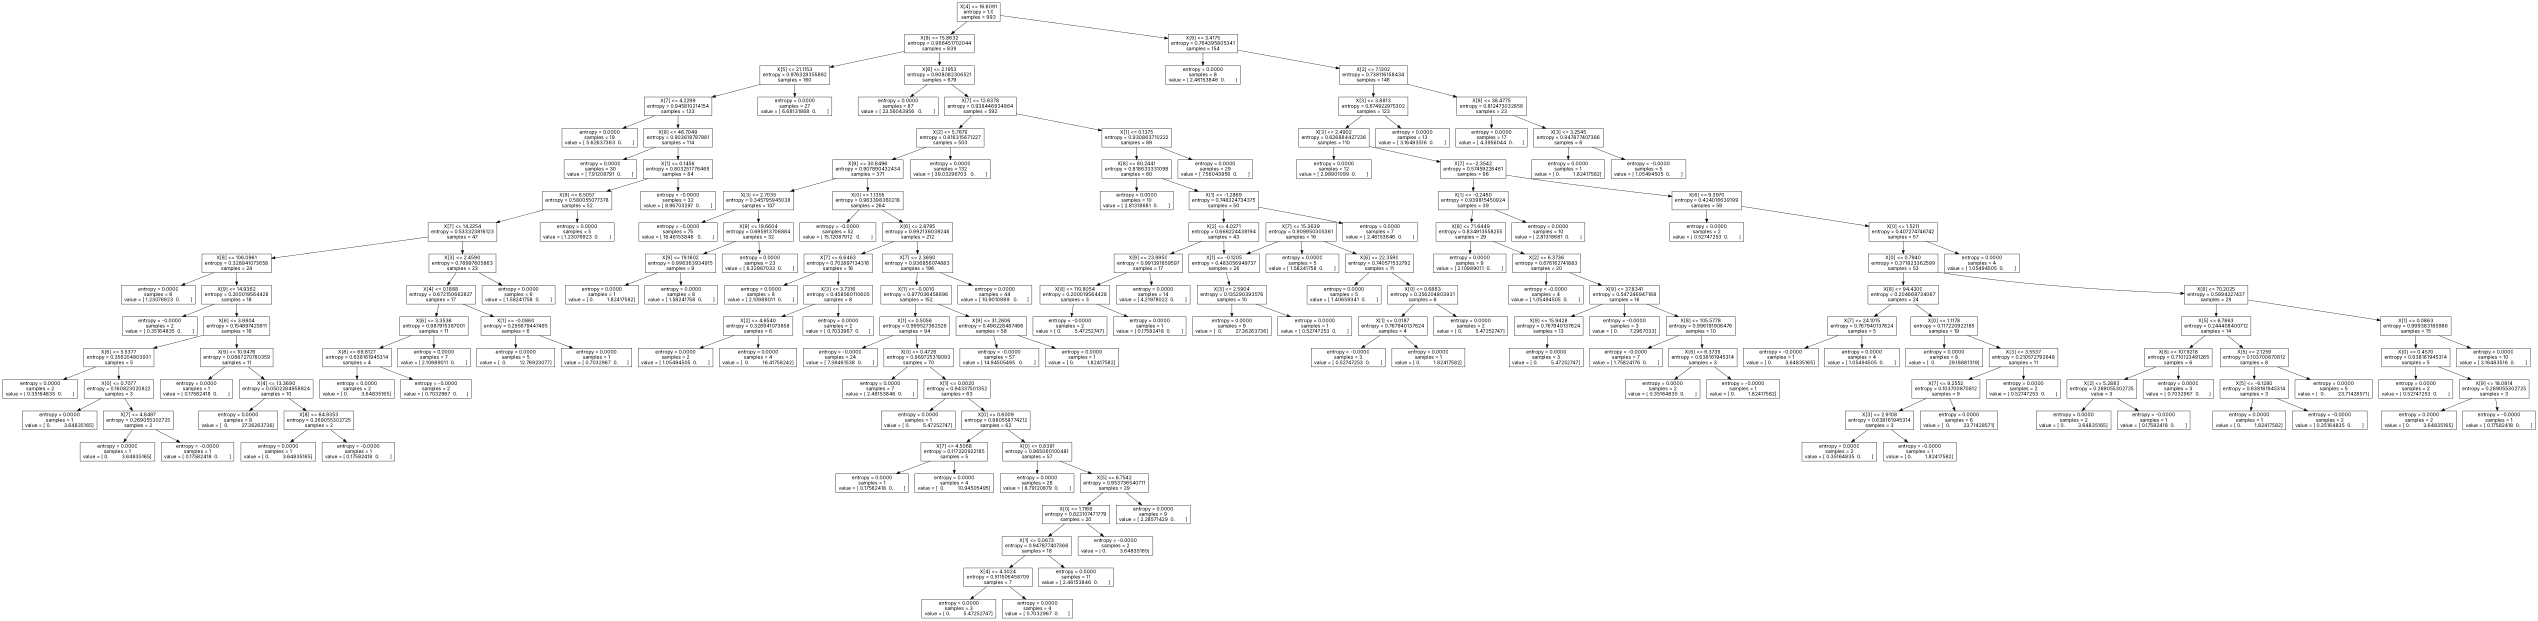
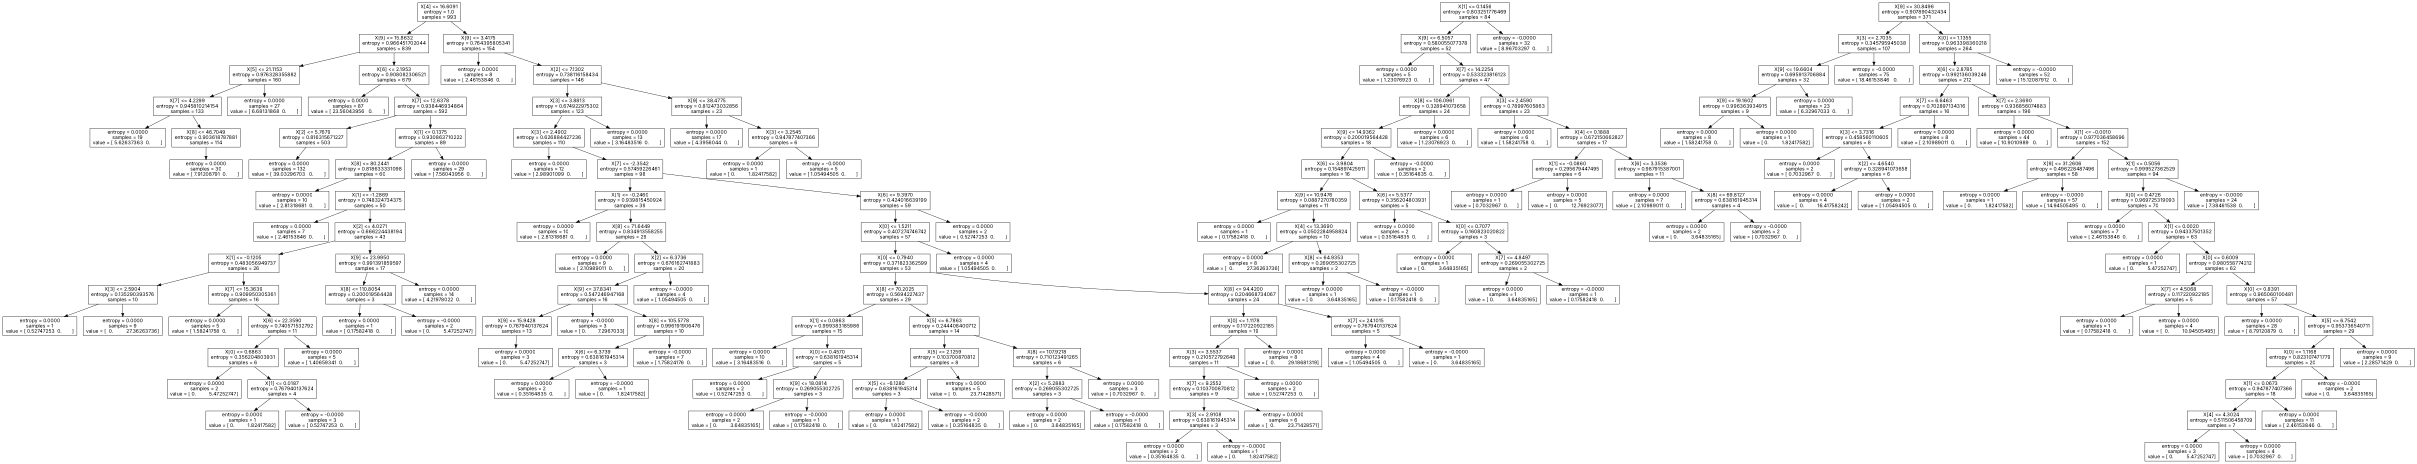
(678, 152) -> none
(911, 153) -> none
(1264, 247) -> (244, 277)
(2102, 389) -> (1047, 389)
